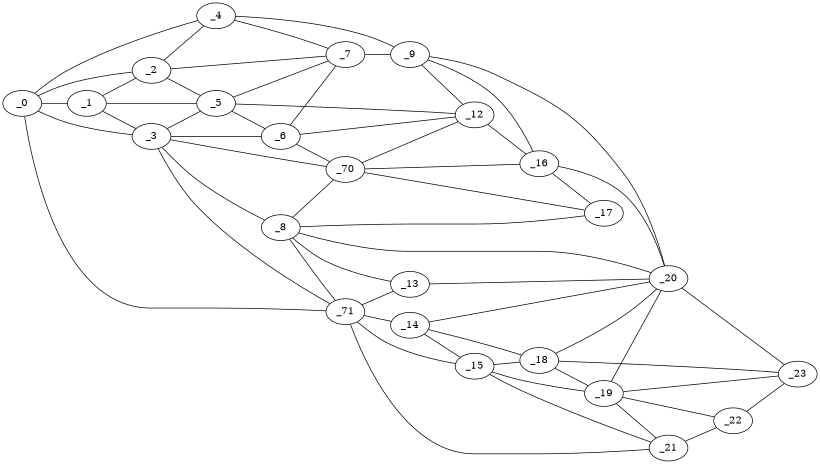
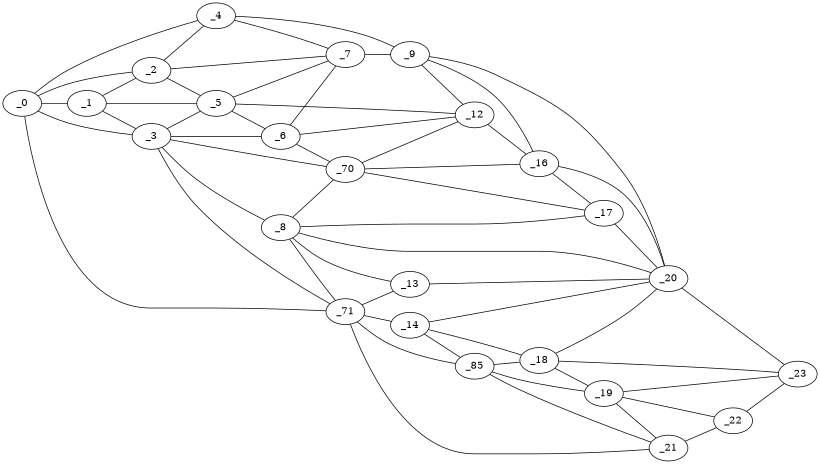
(636, 336) -> (636, 246)
(475, 366) -> (475, 366)
